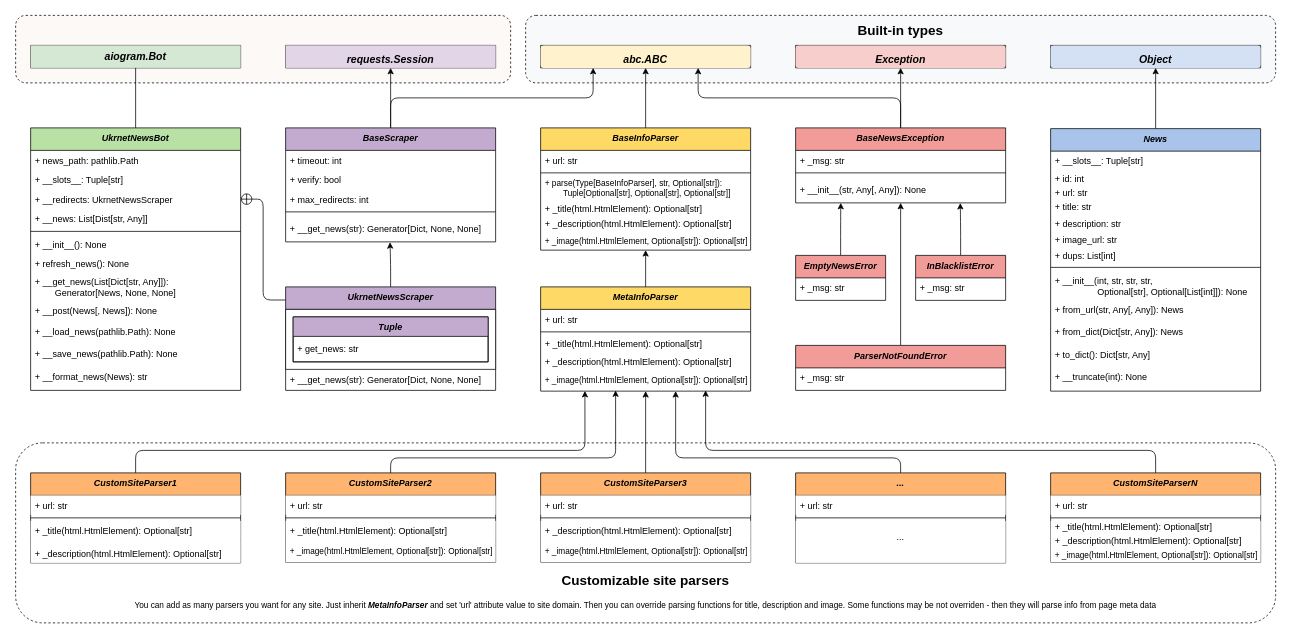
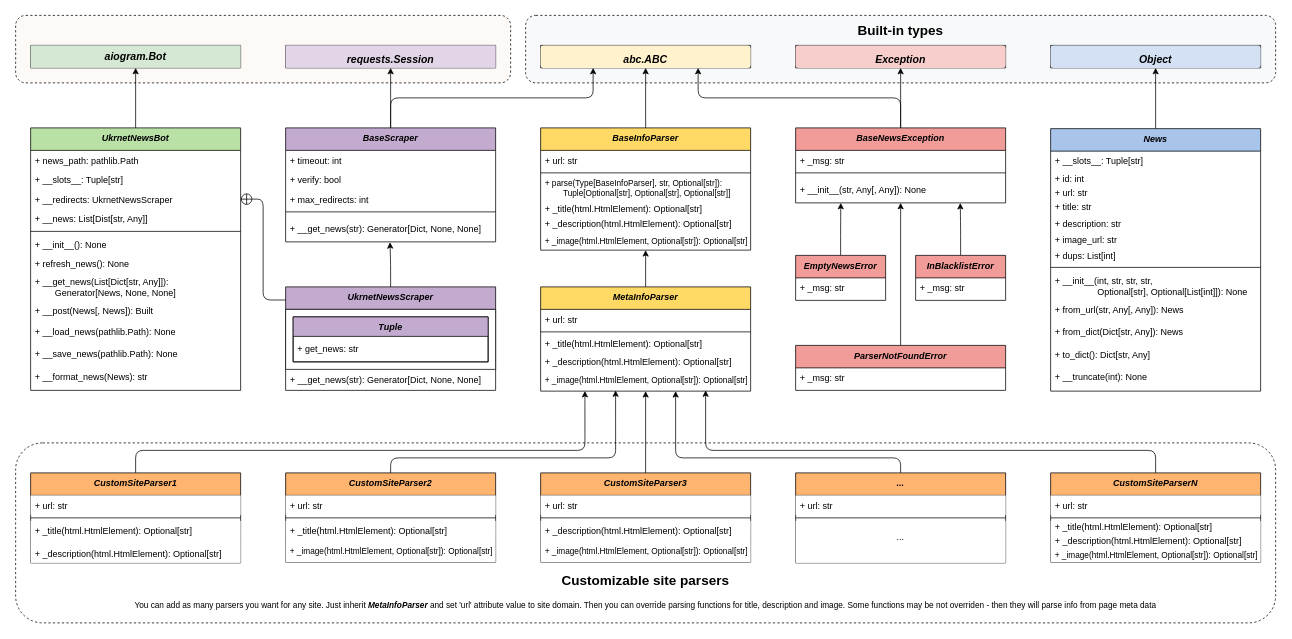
(135, 72) -> (135, 74)
(99, 311) -> (99, 311)
